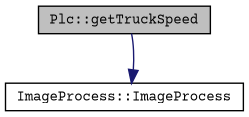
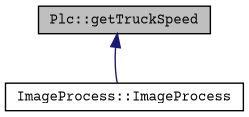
(134, 52) -> (115, 65)
